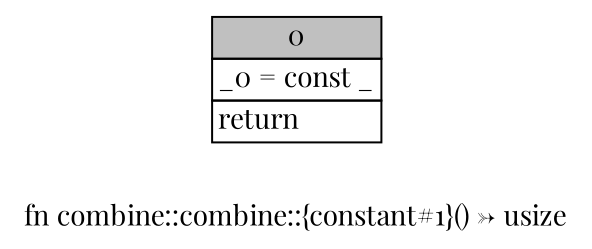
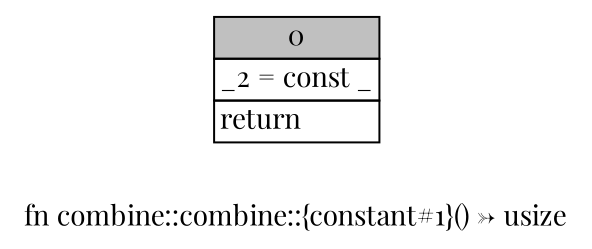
(297, 79) -> (297, 79)
